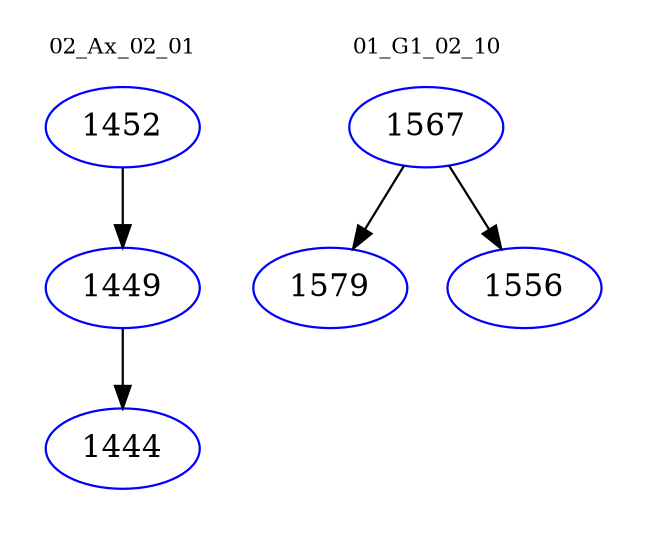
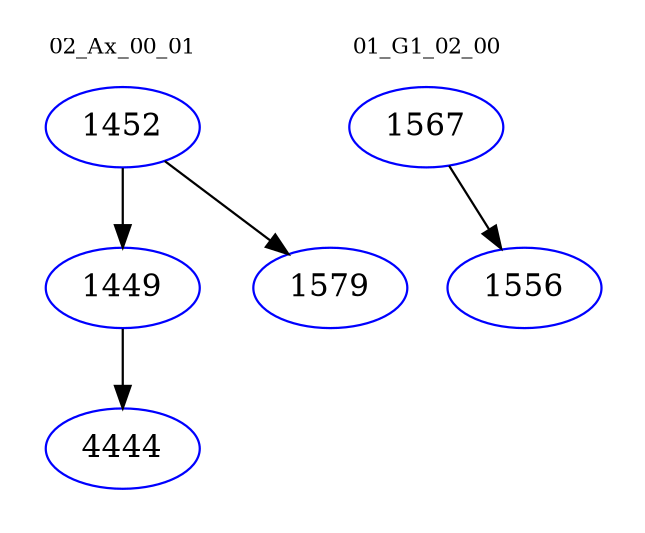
(123, 48) -> (123, 48)
(427, 48) -> (427, 48)
(385, 197) -> (204, 191)
(123, 449) -> (123, 449)
